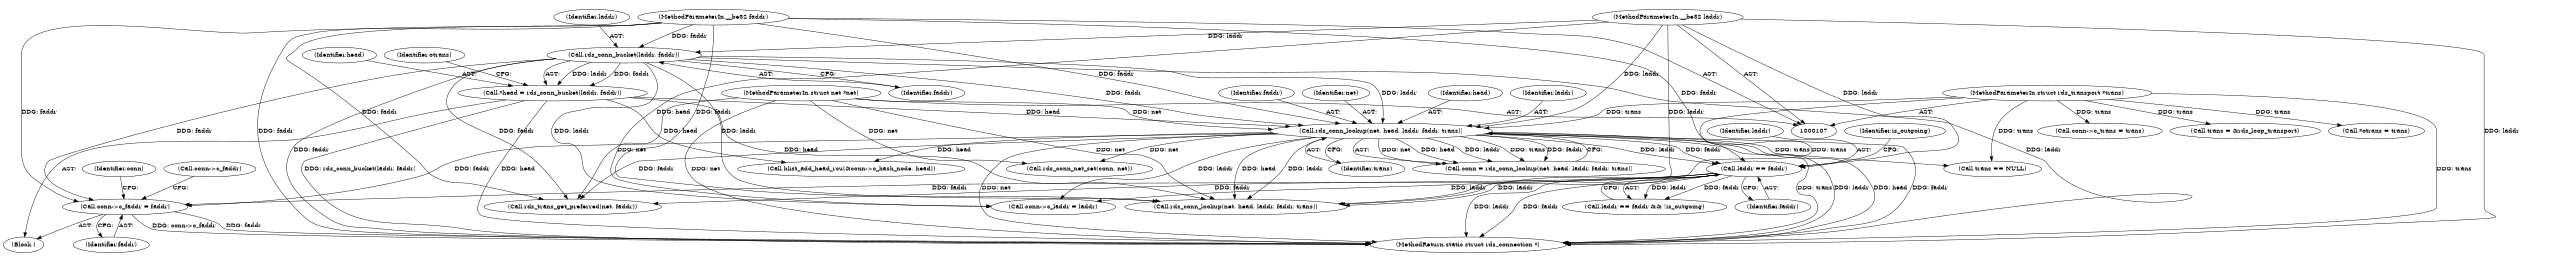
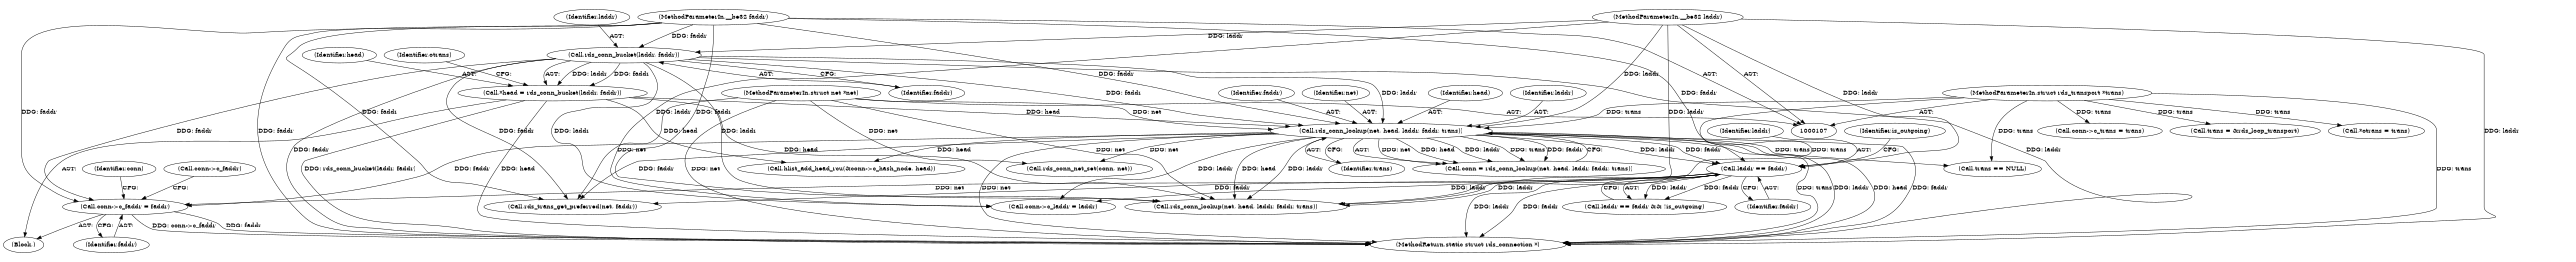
(674, 112) -> (674, 112)
(950, 188) -> (950, 188)
